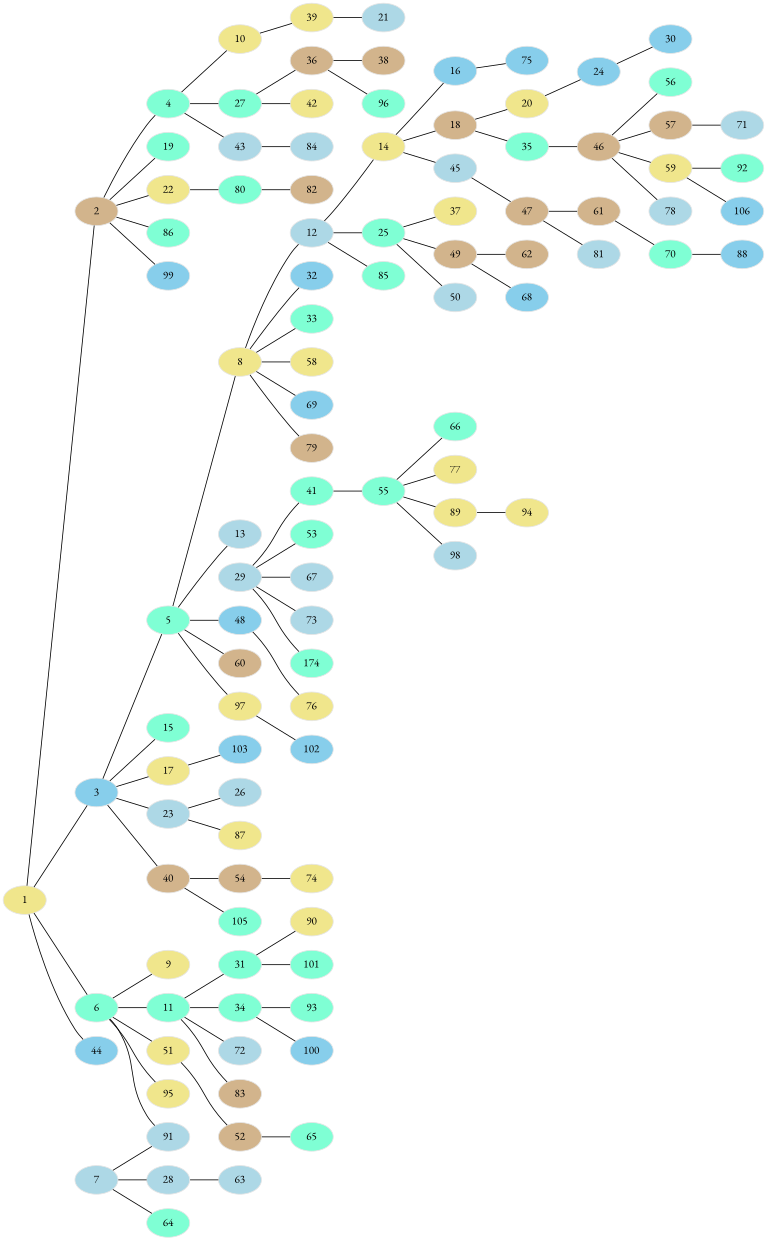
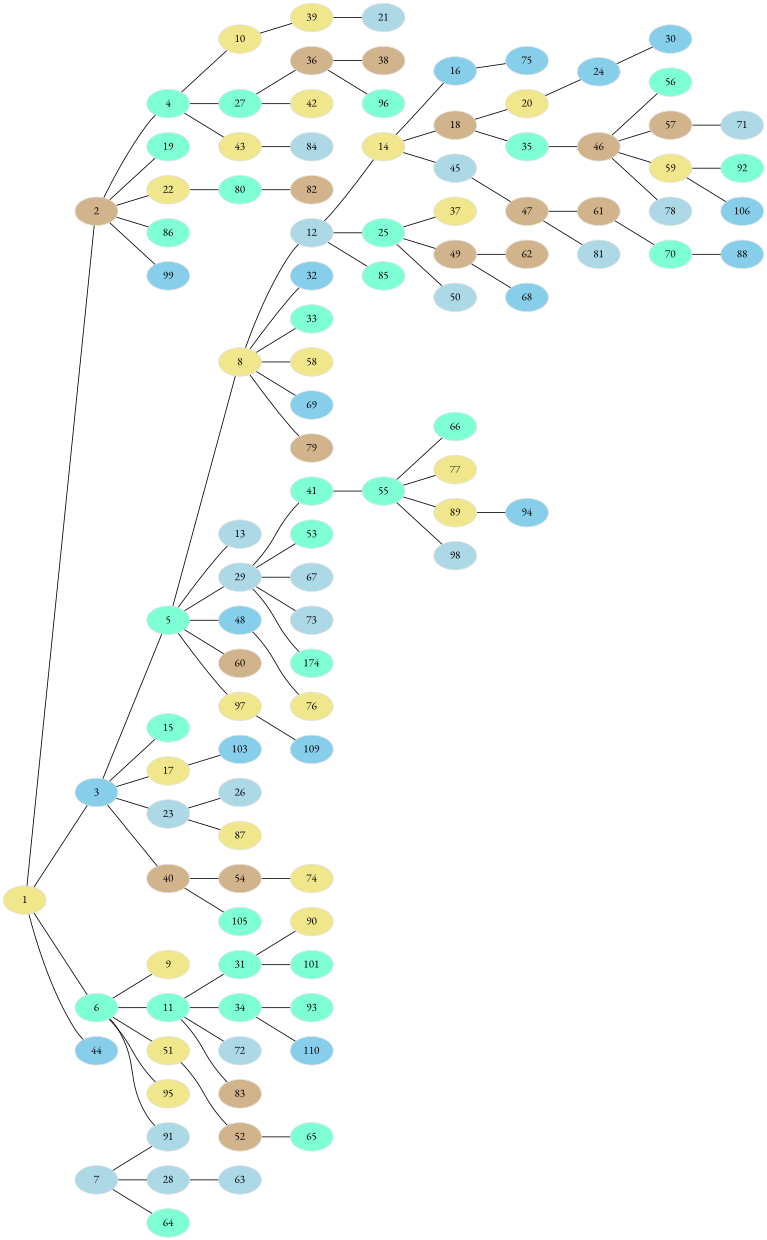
(240, 147) -> (240, 147)
(527, 513) -> (527, 513)
none -> (204, 599)
(312, 749) -> (312, 749)
(312, 1051) -> (312, 1051)
